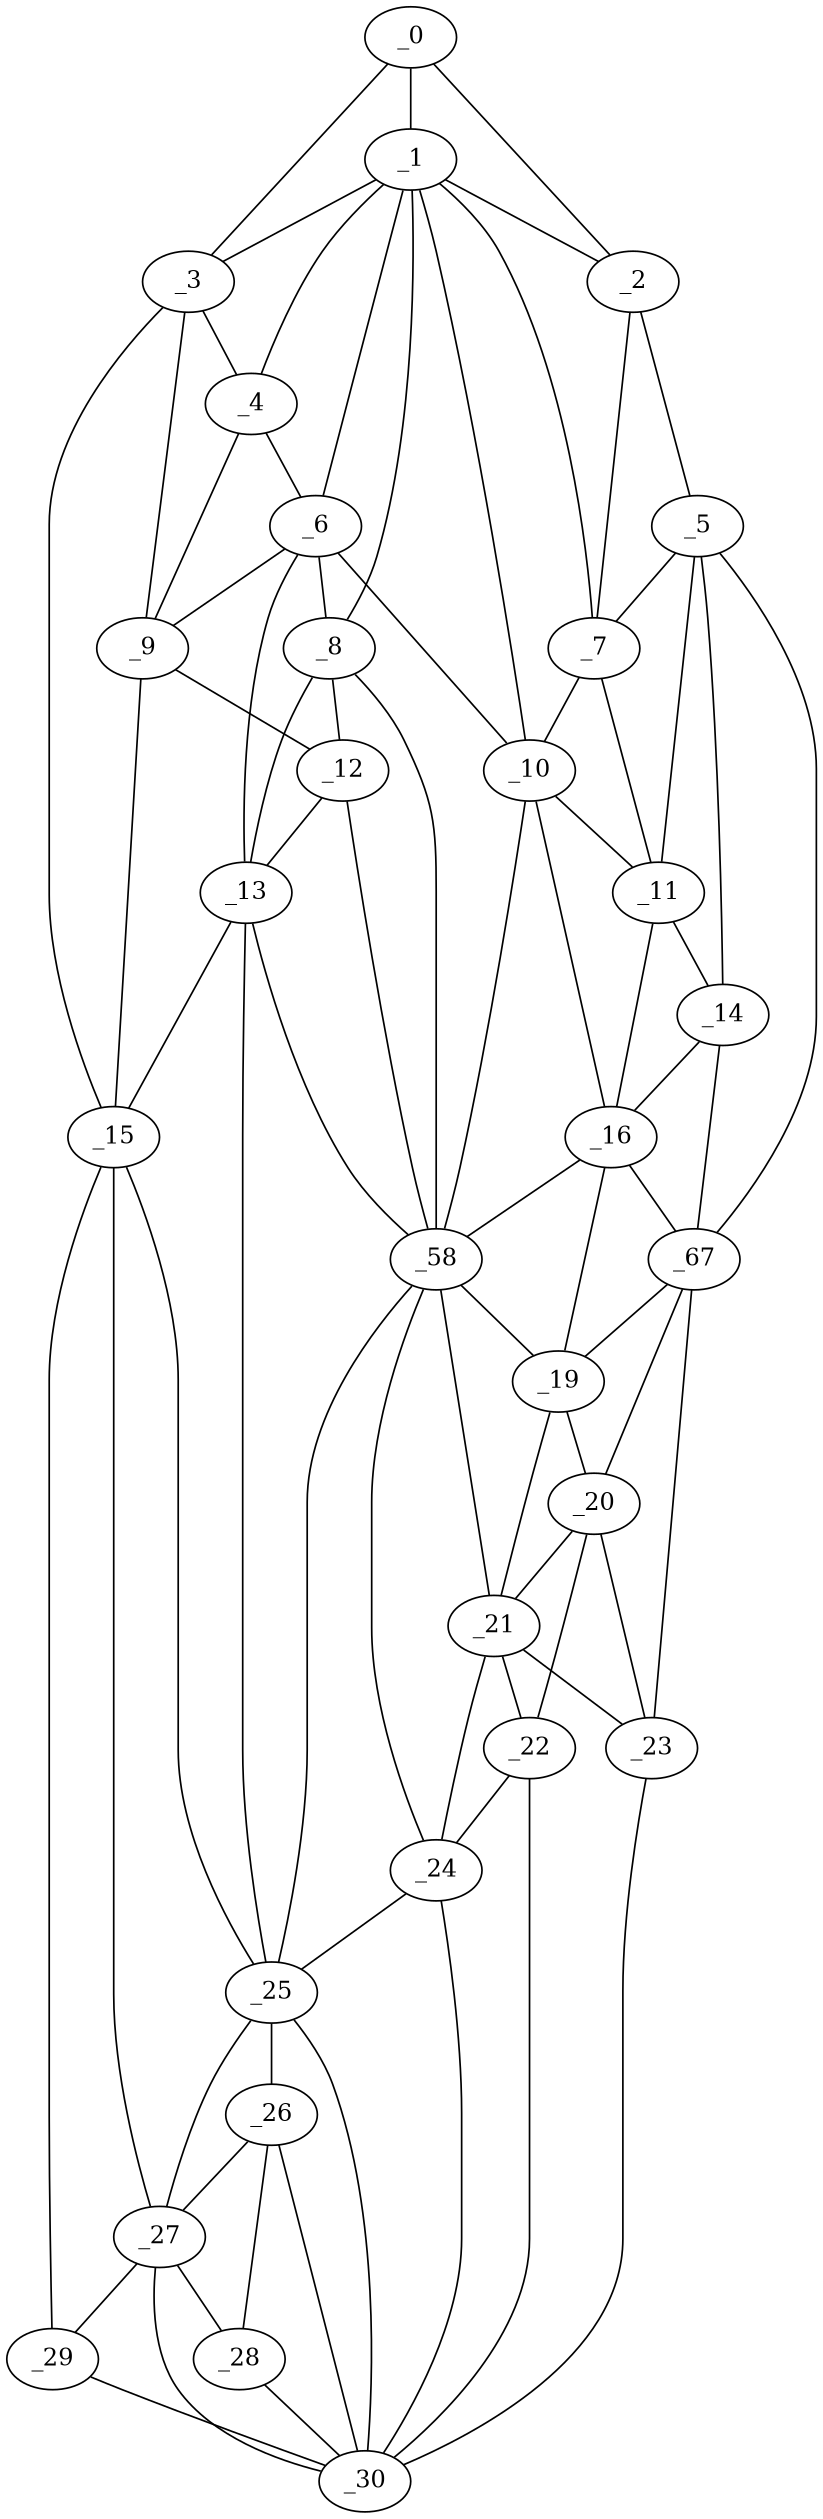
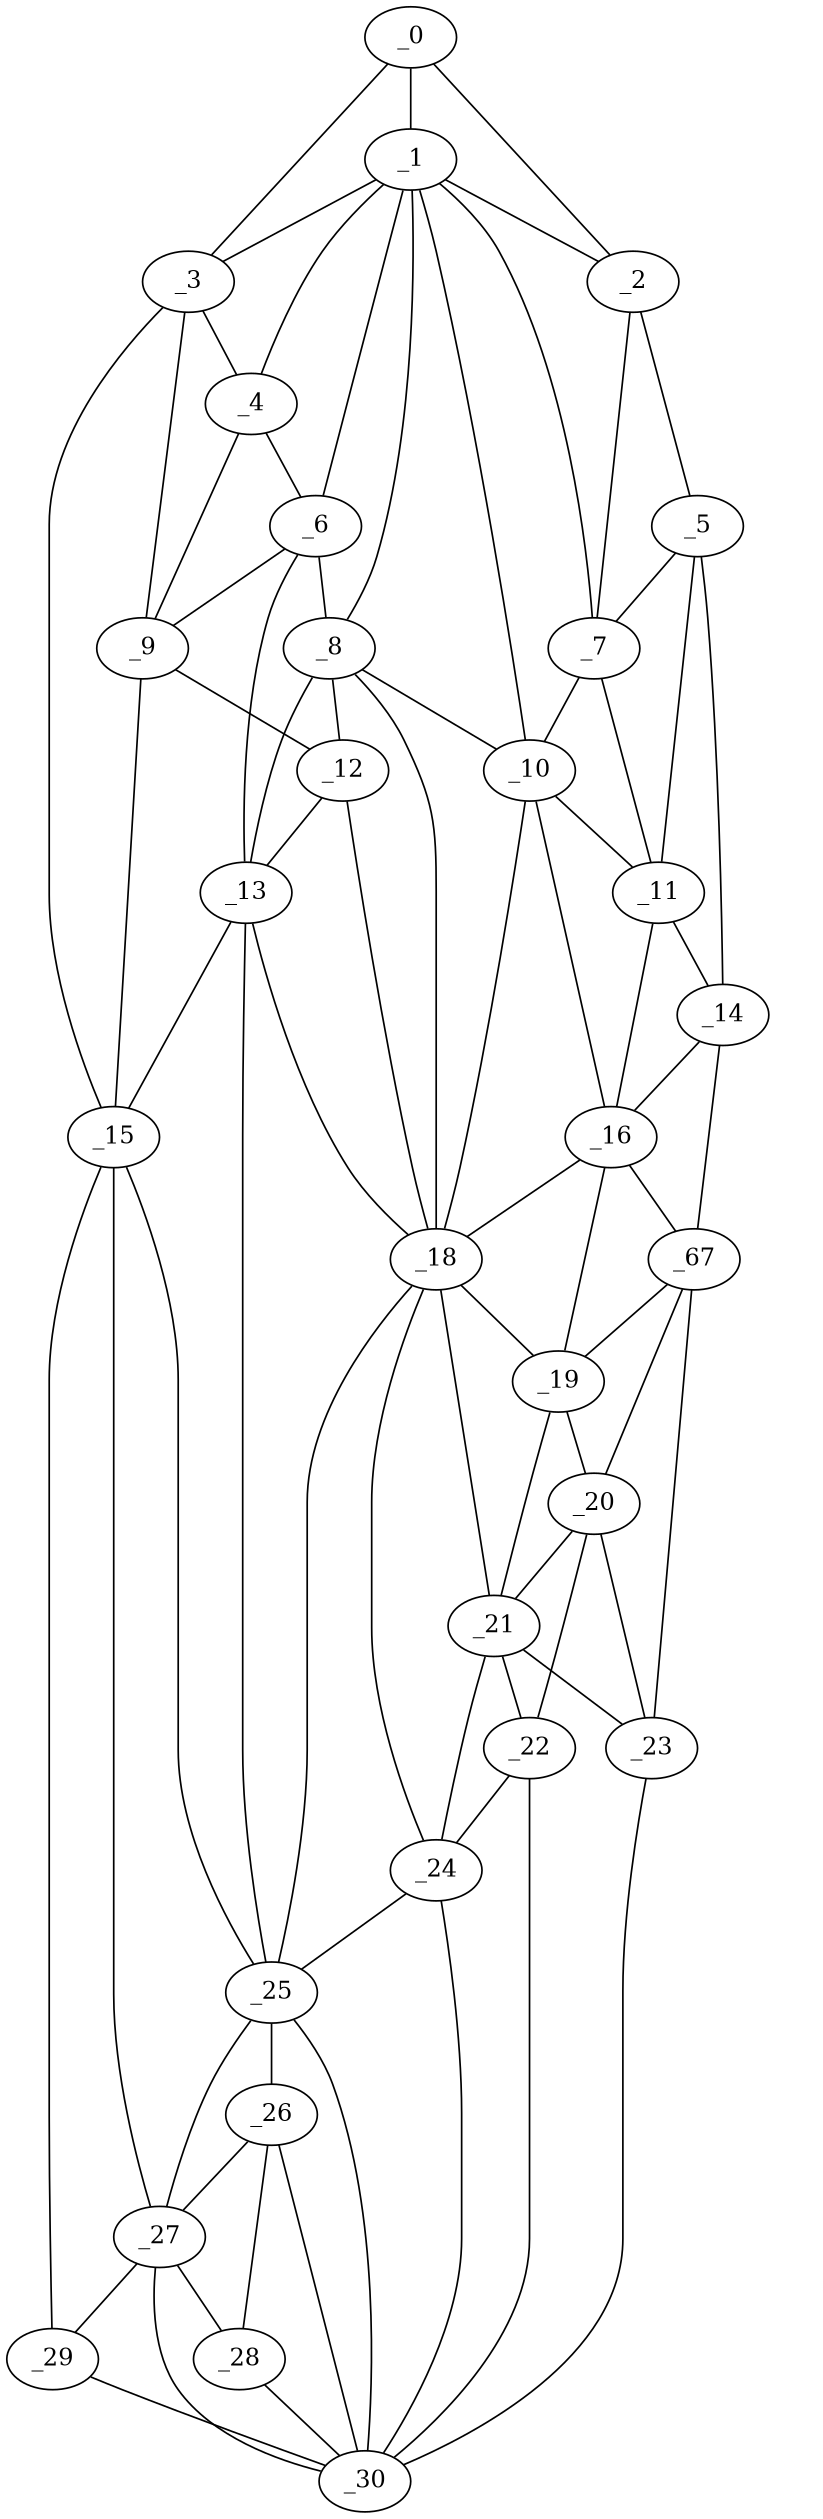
(422, 648) -> (429, 709)
(816, 893) -> none
(436, 1259) -> (436, 1259)
